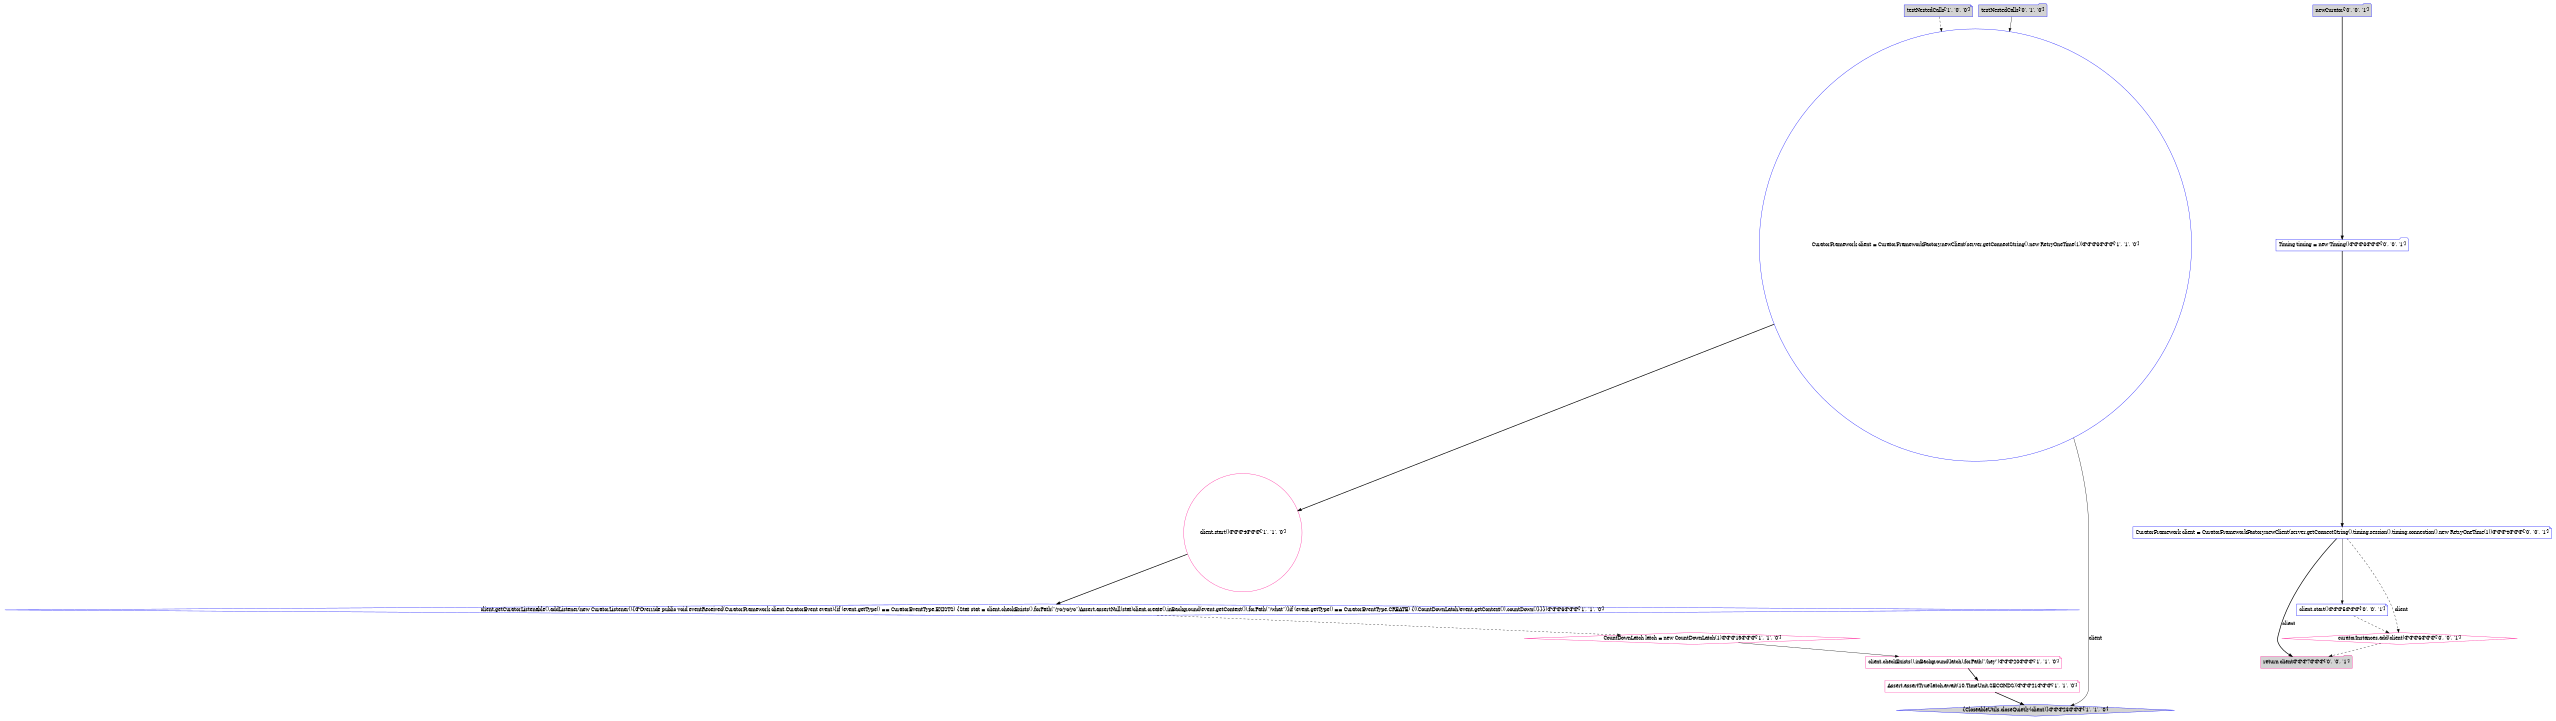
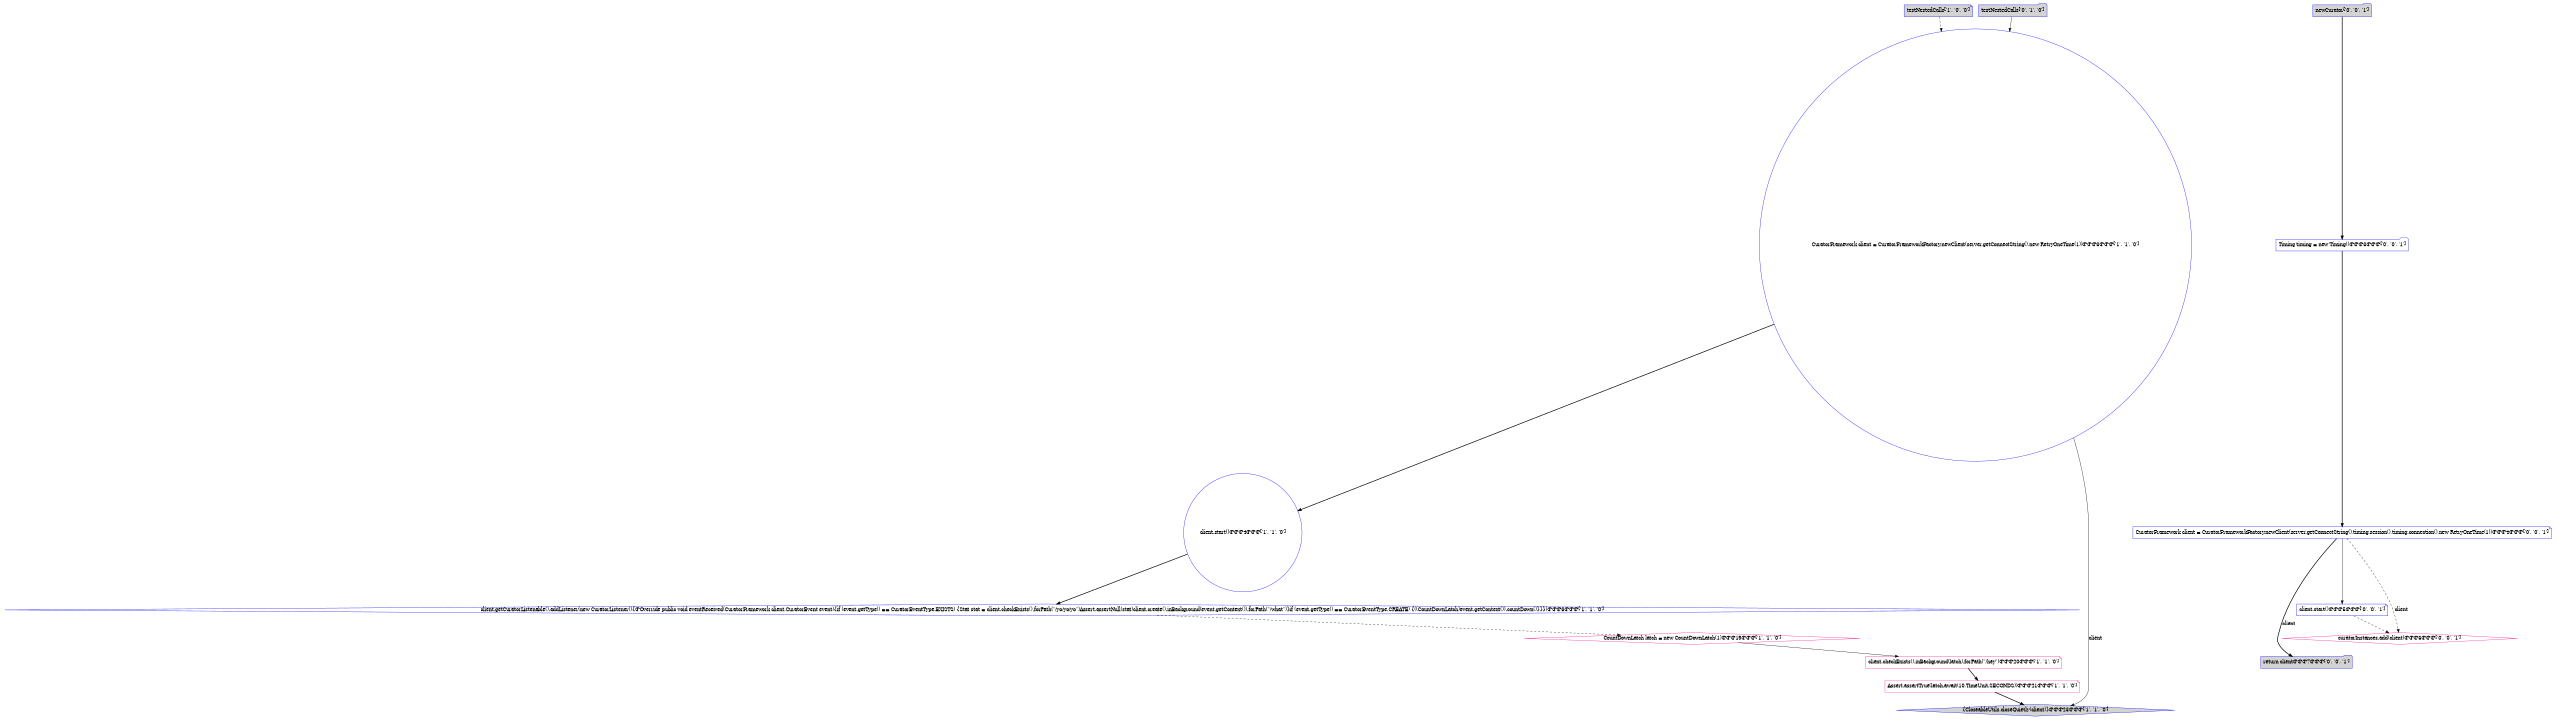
(1243, 533) -> (1243, 533)
(2357, 650) -> none
(2306, 662) -> (2306, 662)
